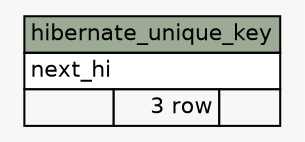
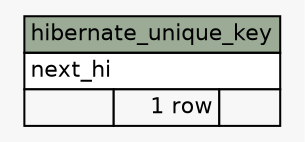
(182, 107) -> (182, 107)
